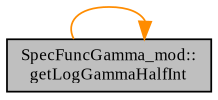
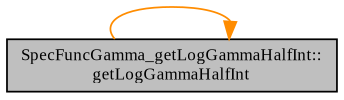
(109, 65) -> (172, 65)
